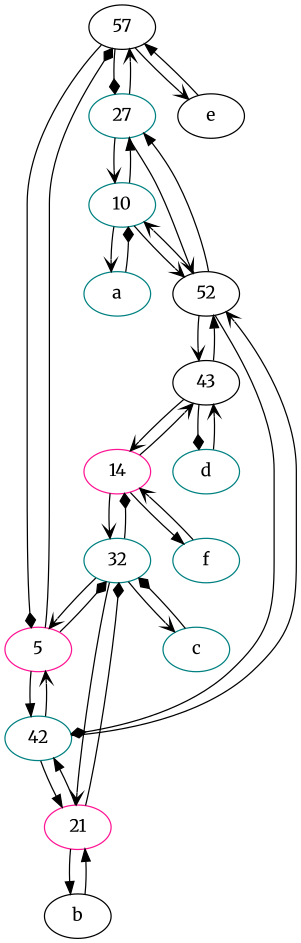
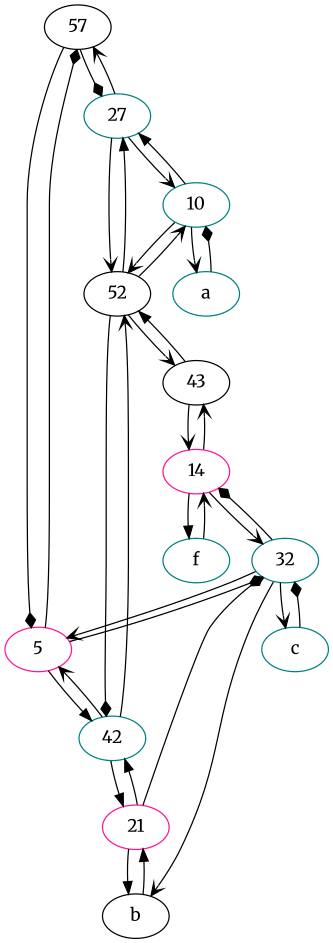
(211, 116) -> none
(206, 472) -> none
(90, 687) -> (218, 735)
